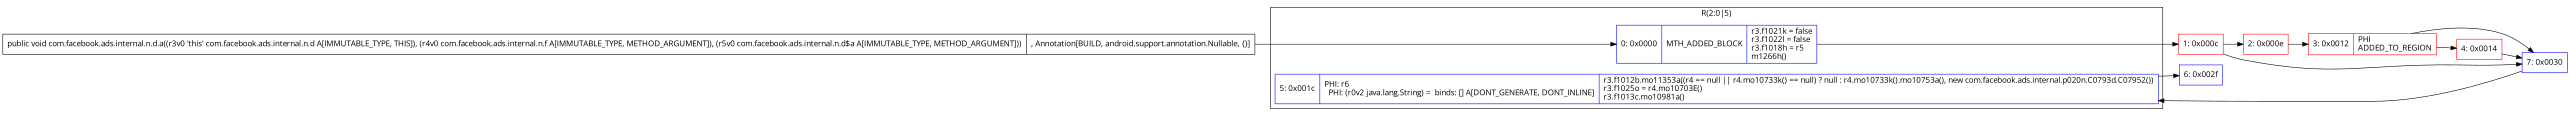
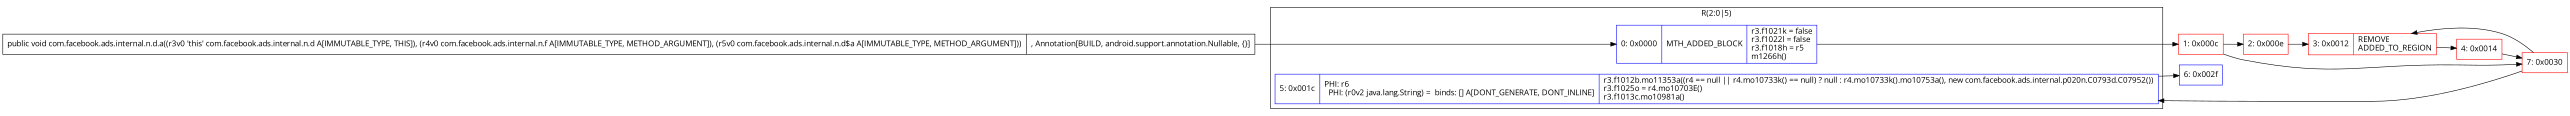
(2472, 28) -> (2478, 29)
(2365, 40) -> (2374, 40)
(2545, 63) -> (2545, 63)
